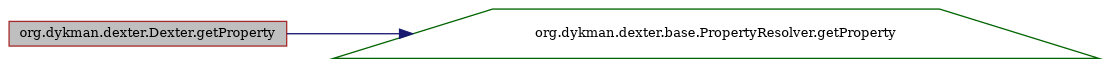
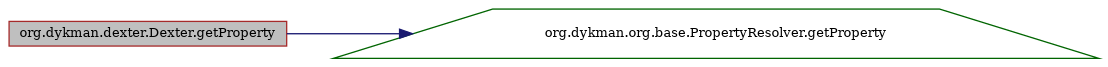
(716, 34) -> (716, 34)
